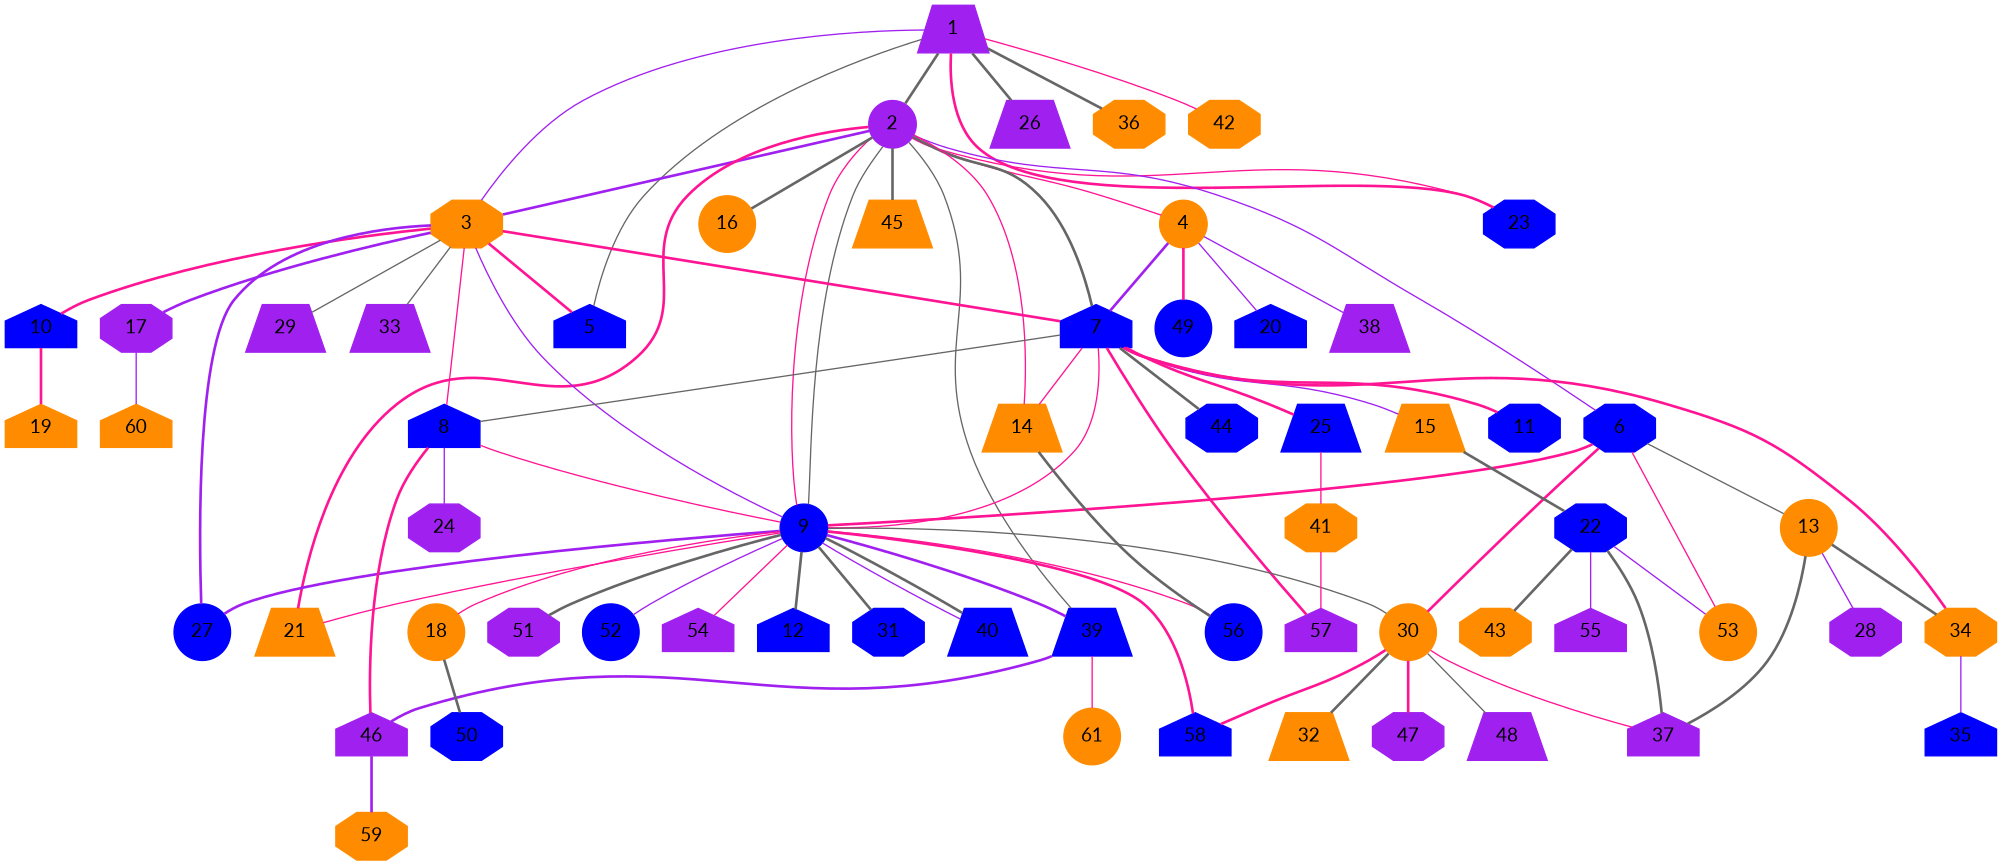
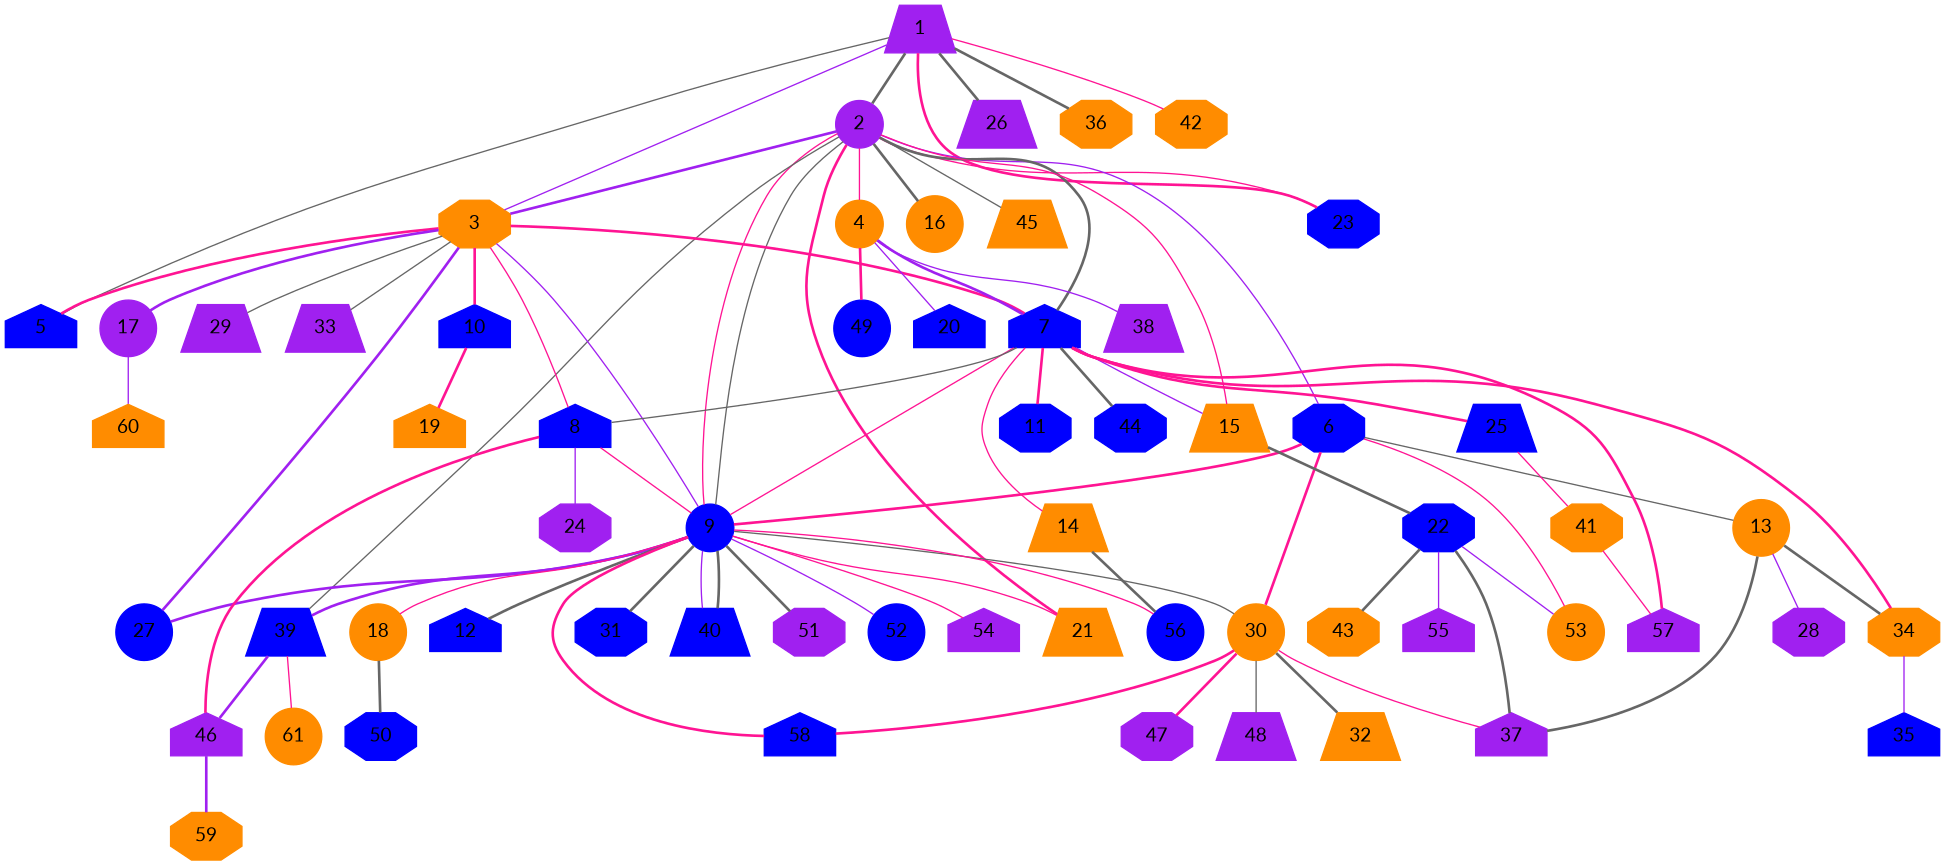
(892, 174) -> (941, 173)
(1011, 250) -> (1110, 201)
(136, 328) -> (128, 328)
